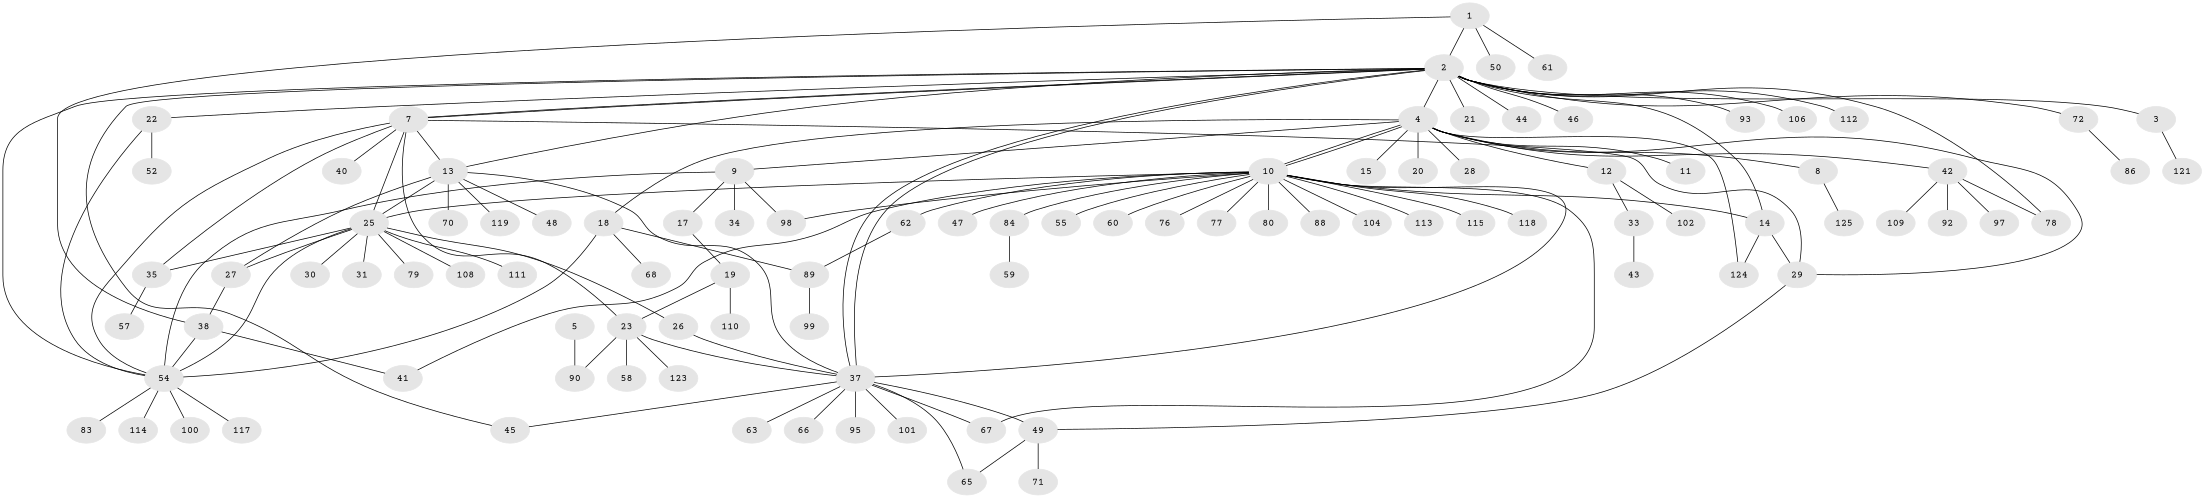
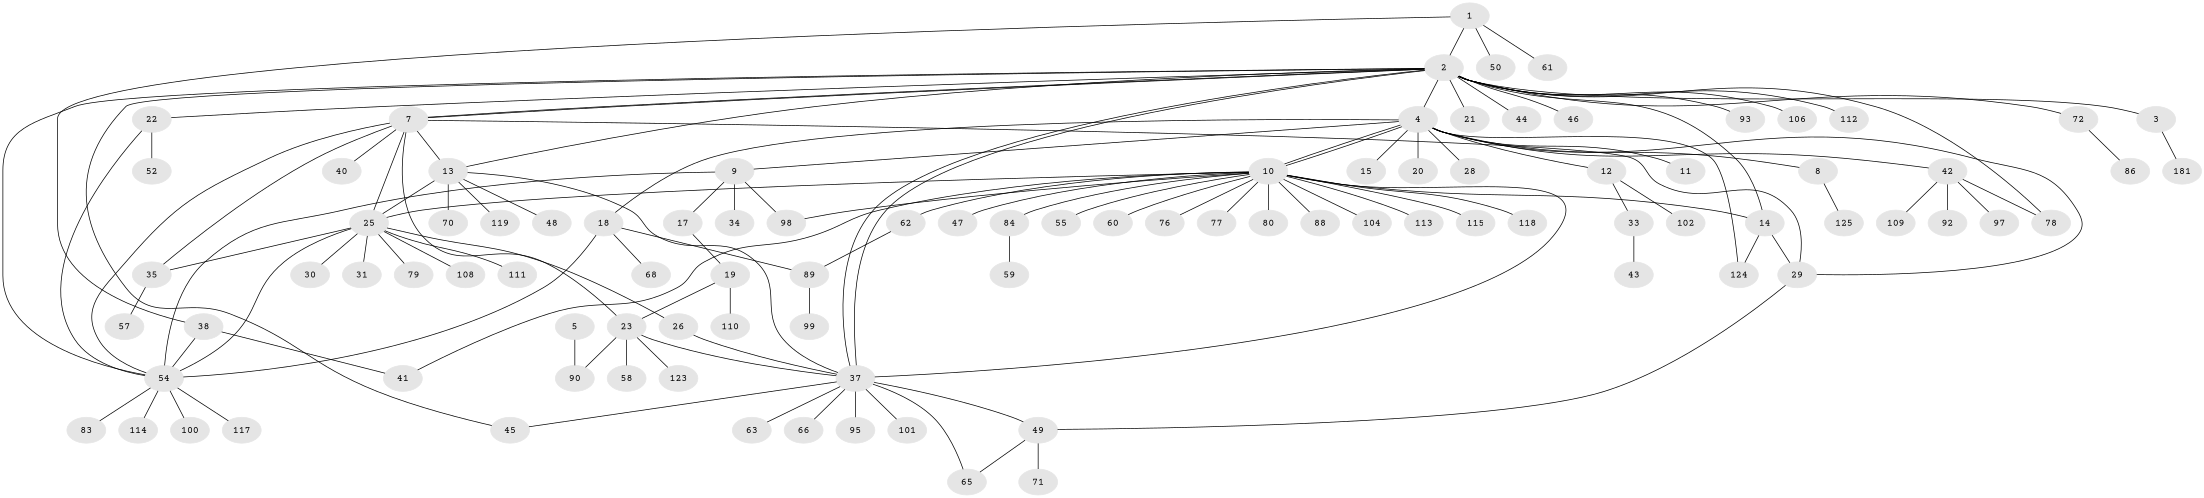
(2182, 171) -> (2182, 171)
(231, 275) -> none
(986, 430) -> none
